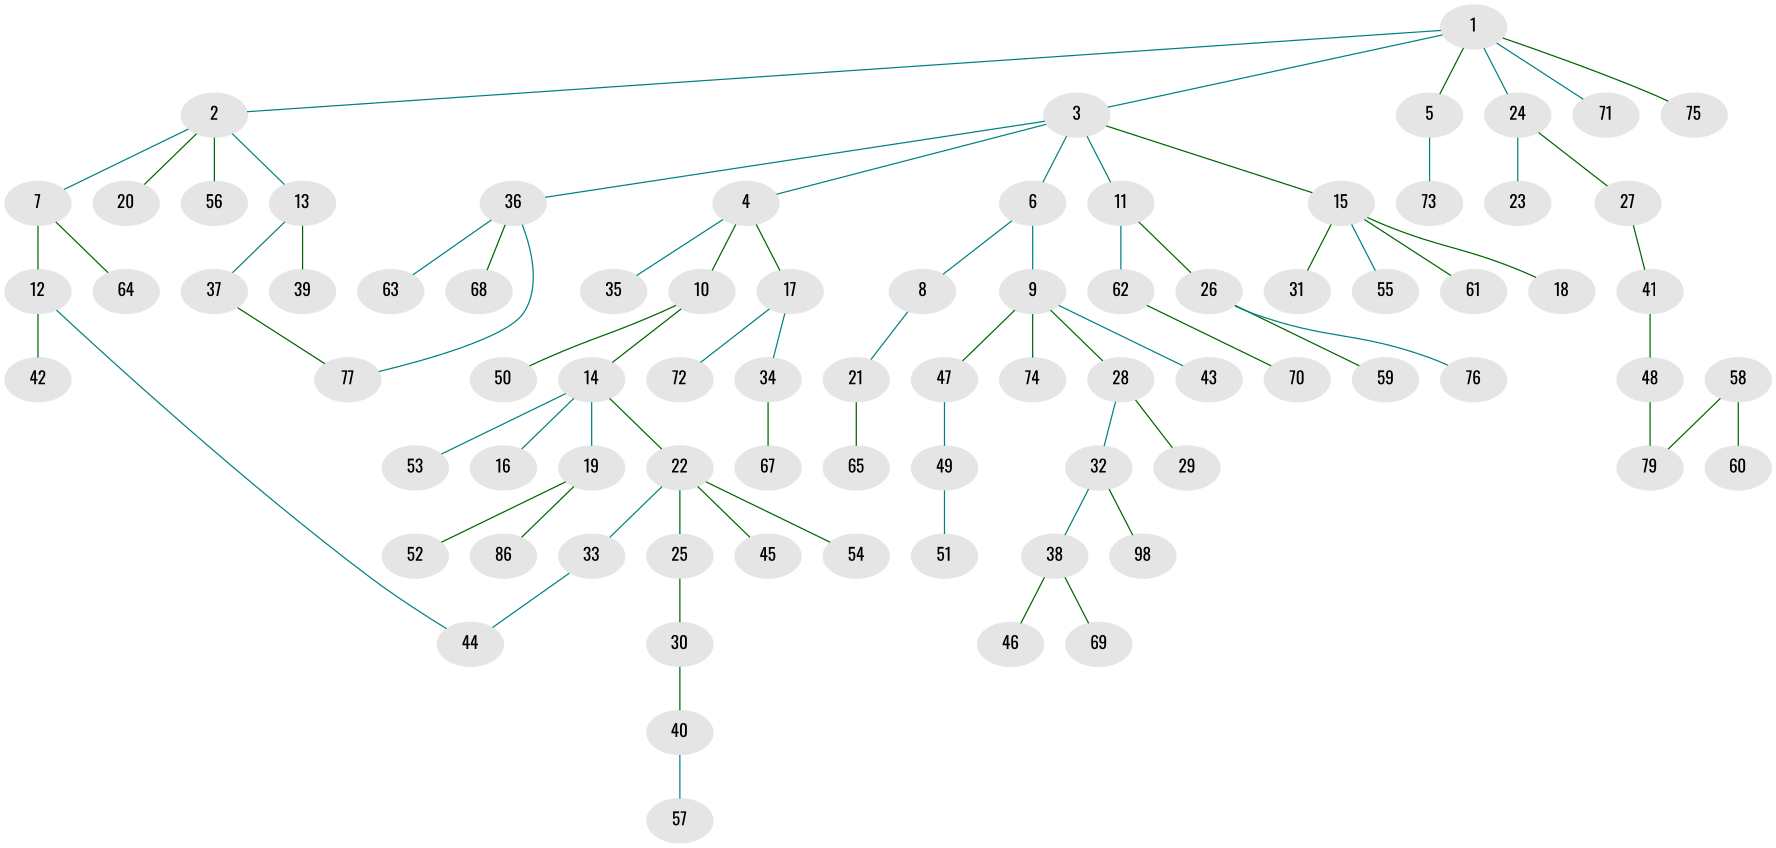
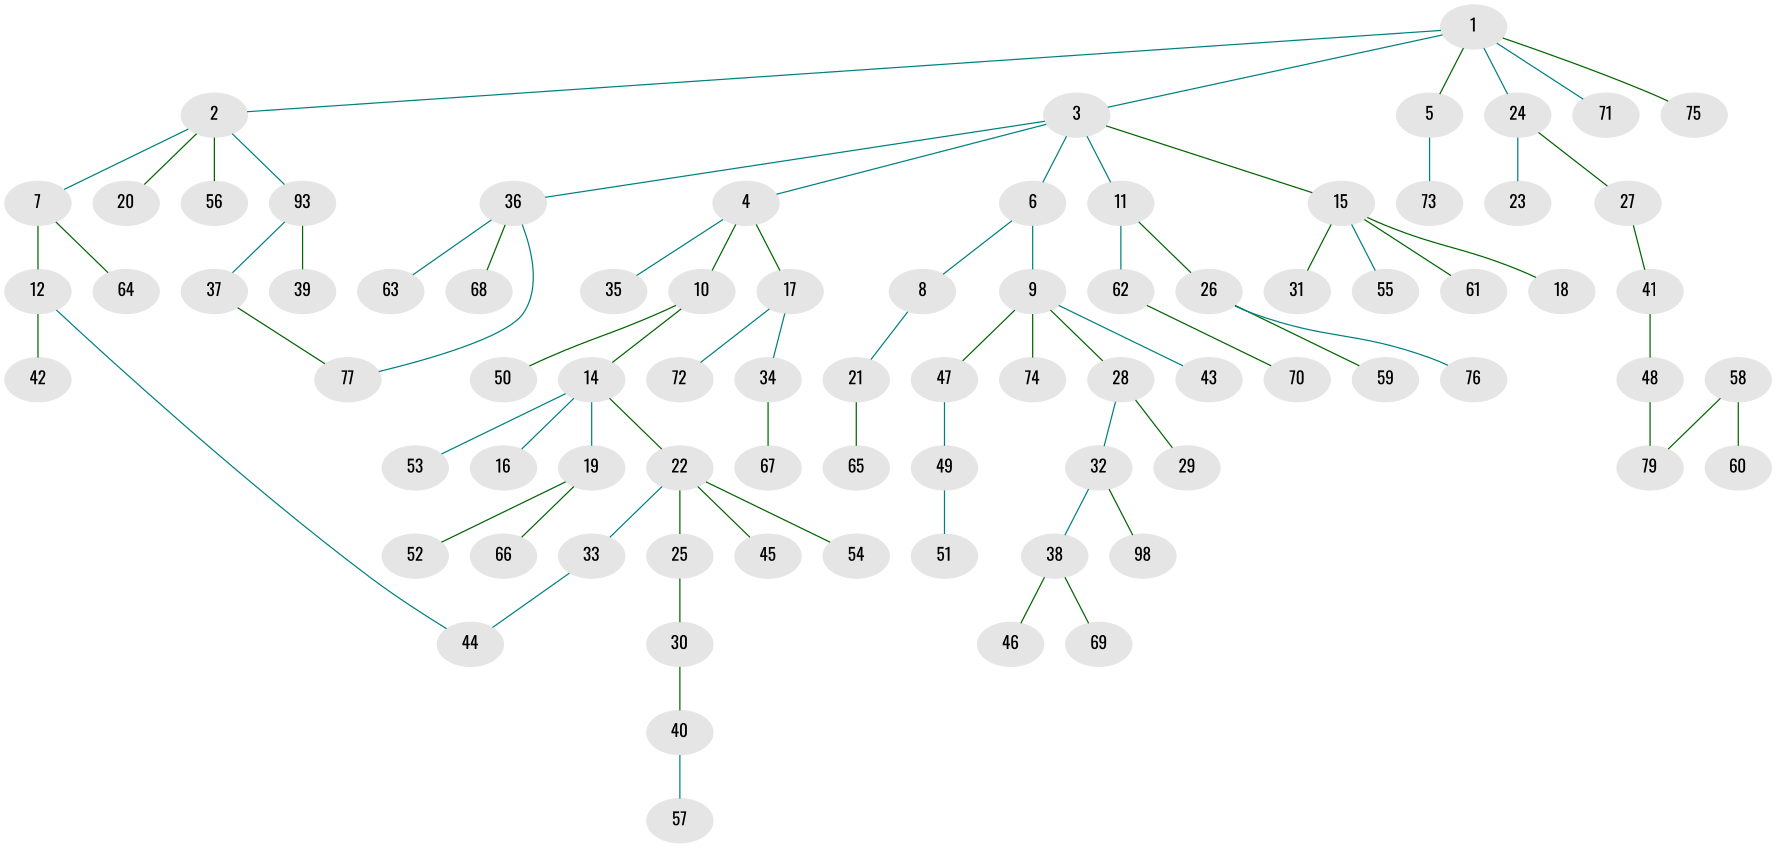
(303, 203) -> (303, 203)
(503, 556) -> (503, 556)
